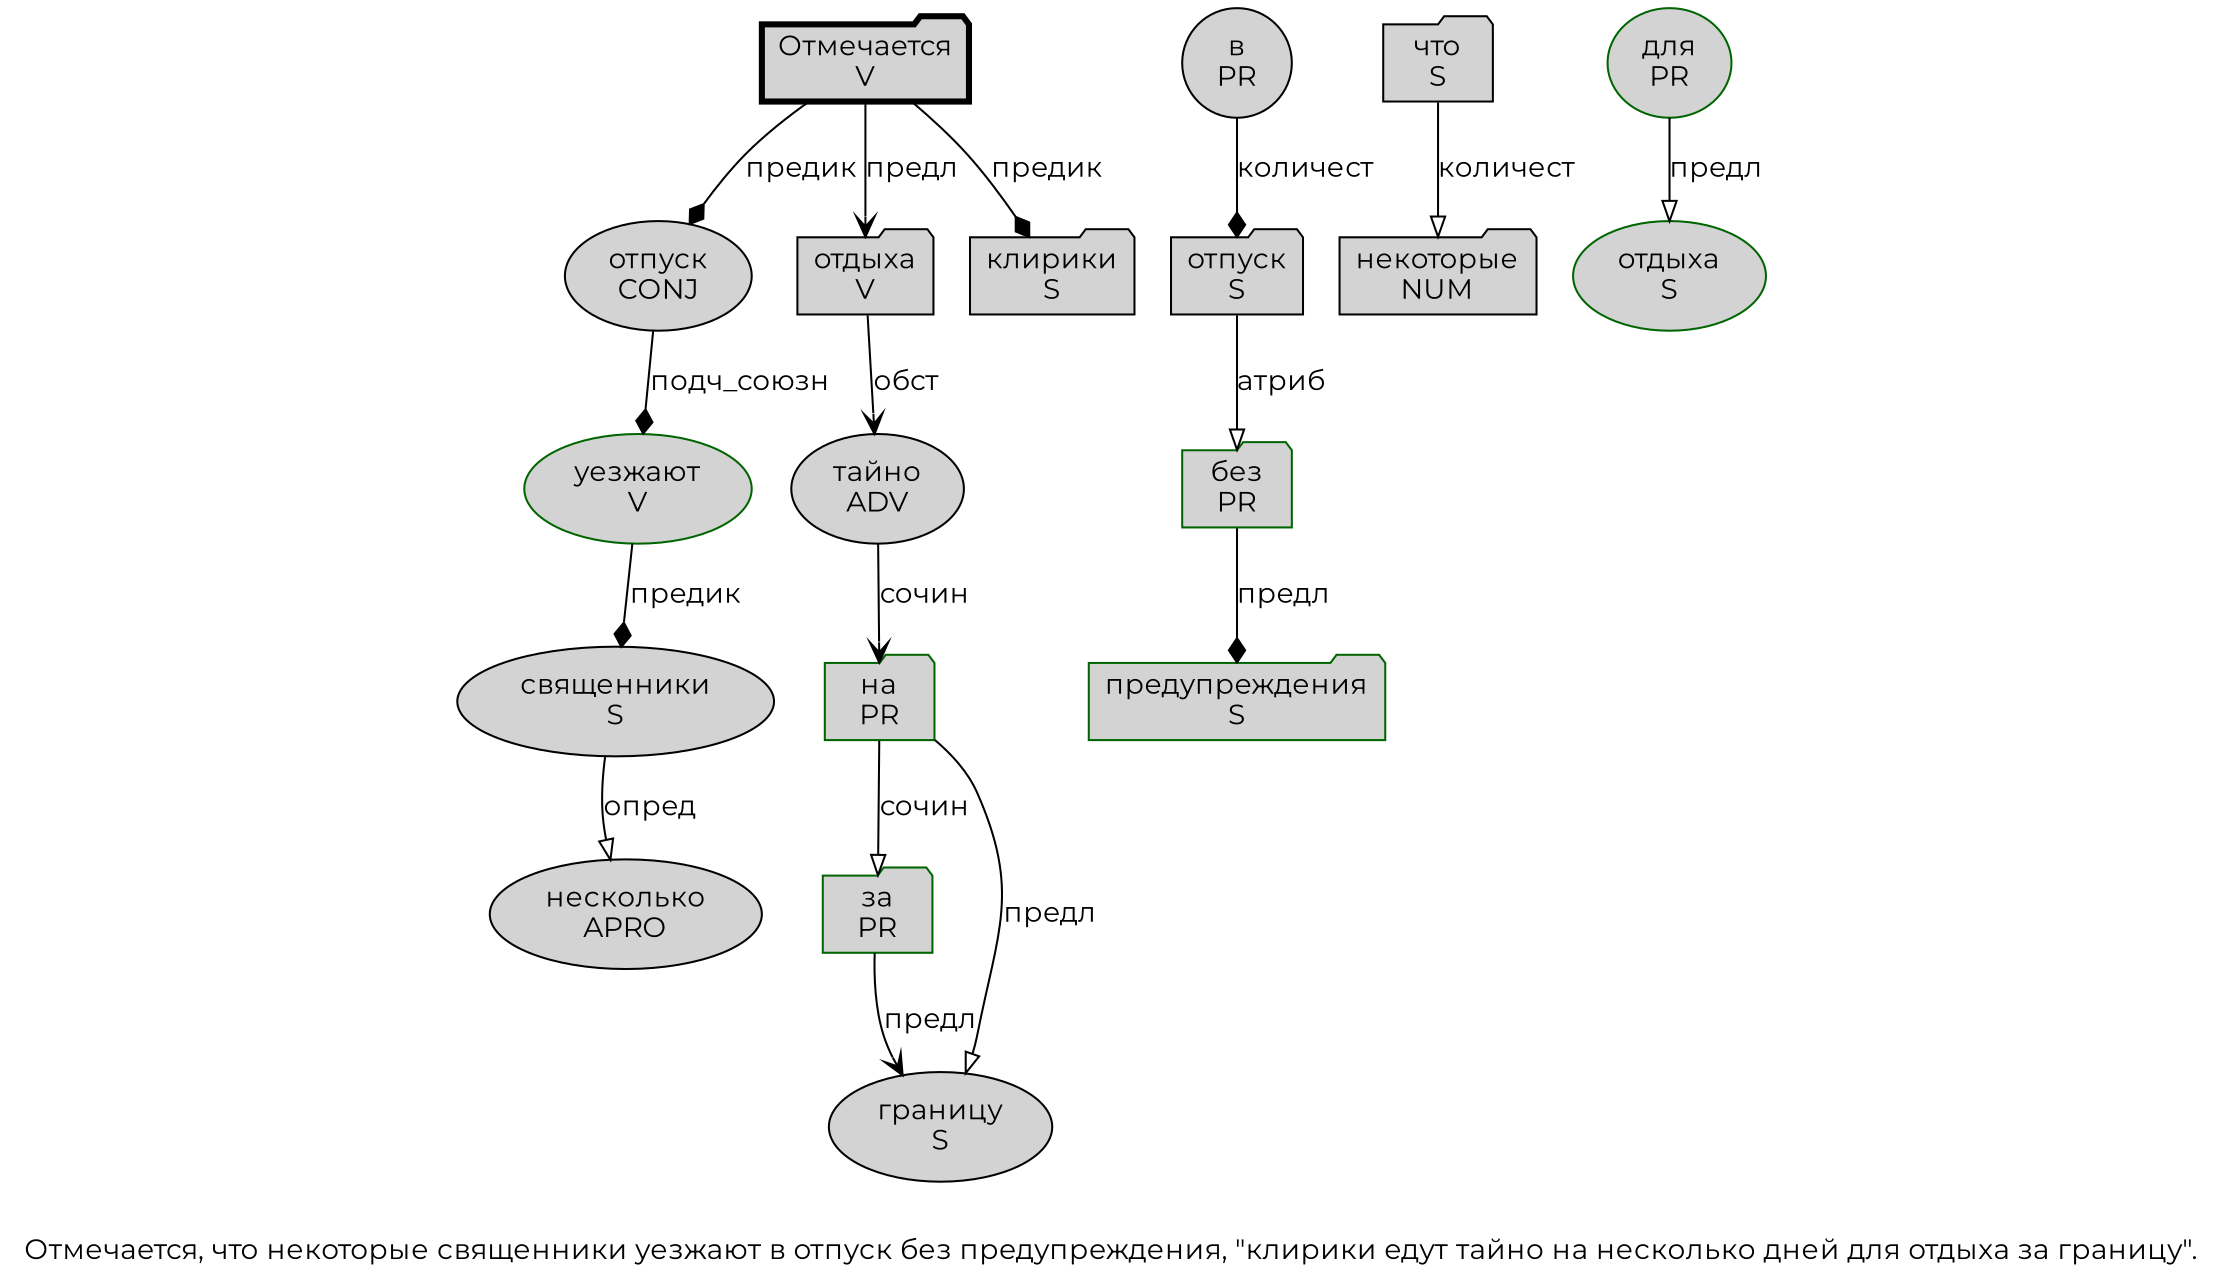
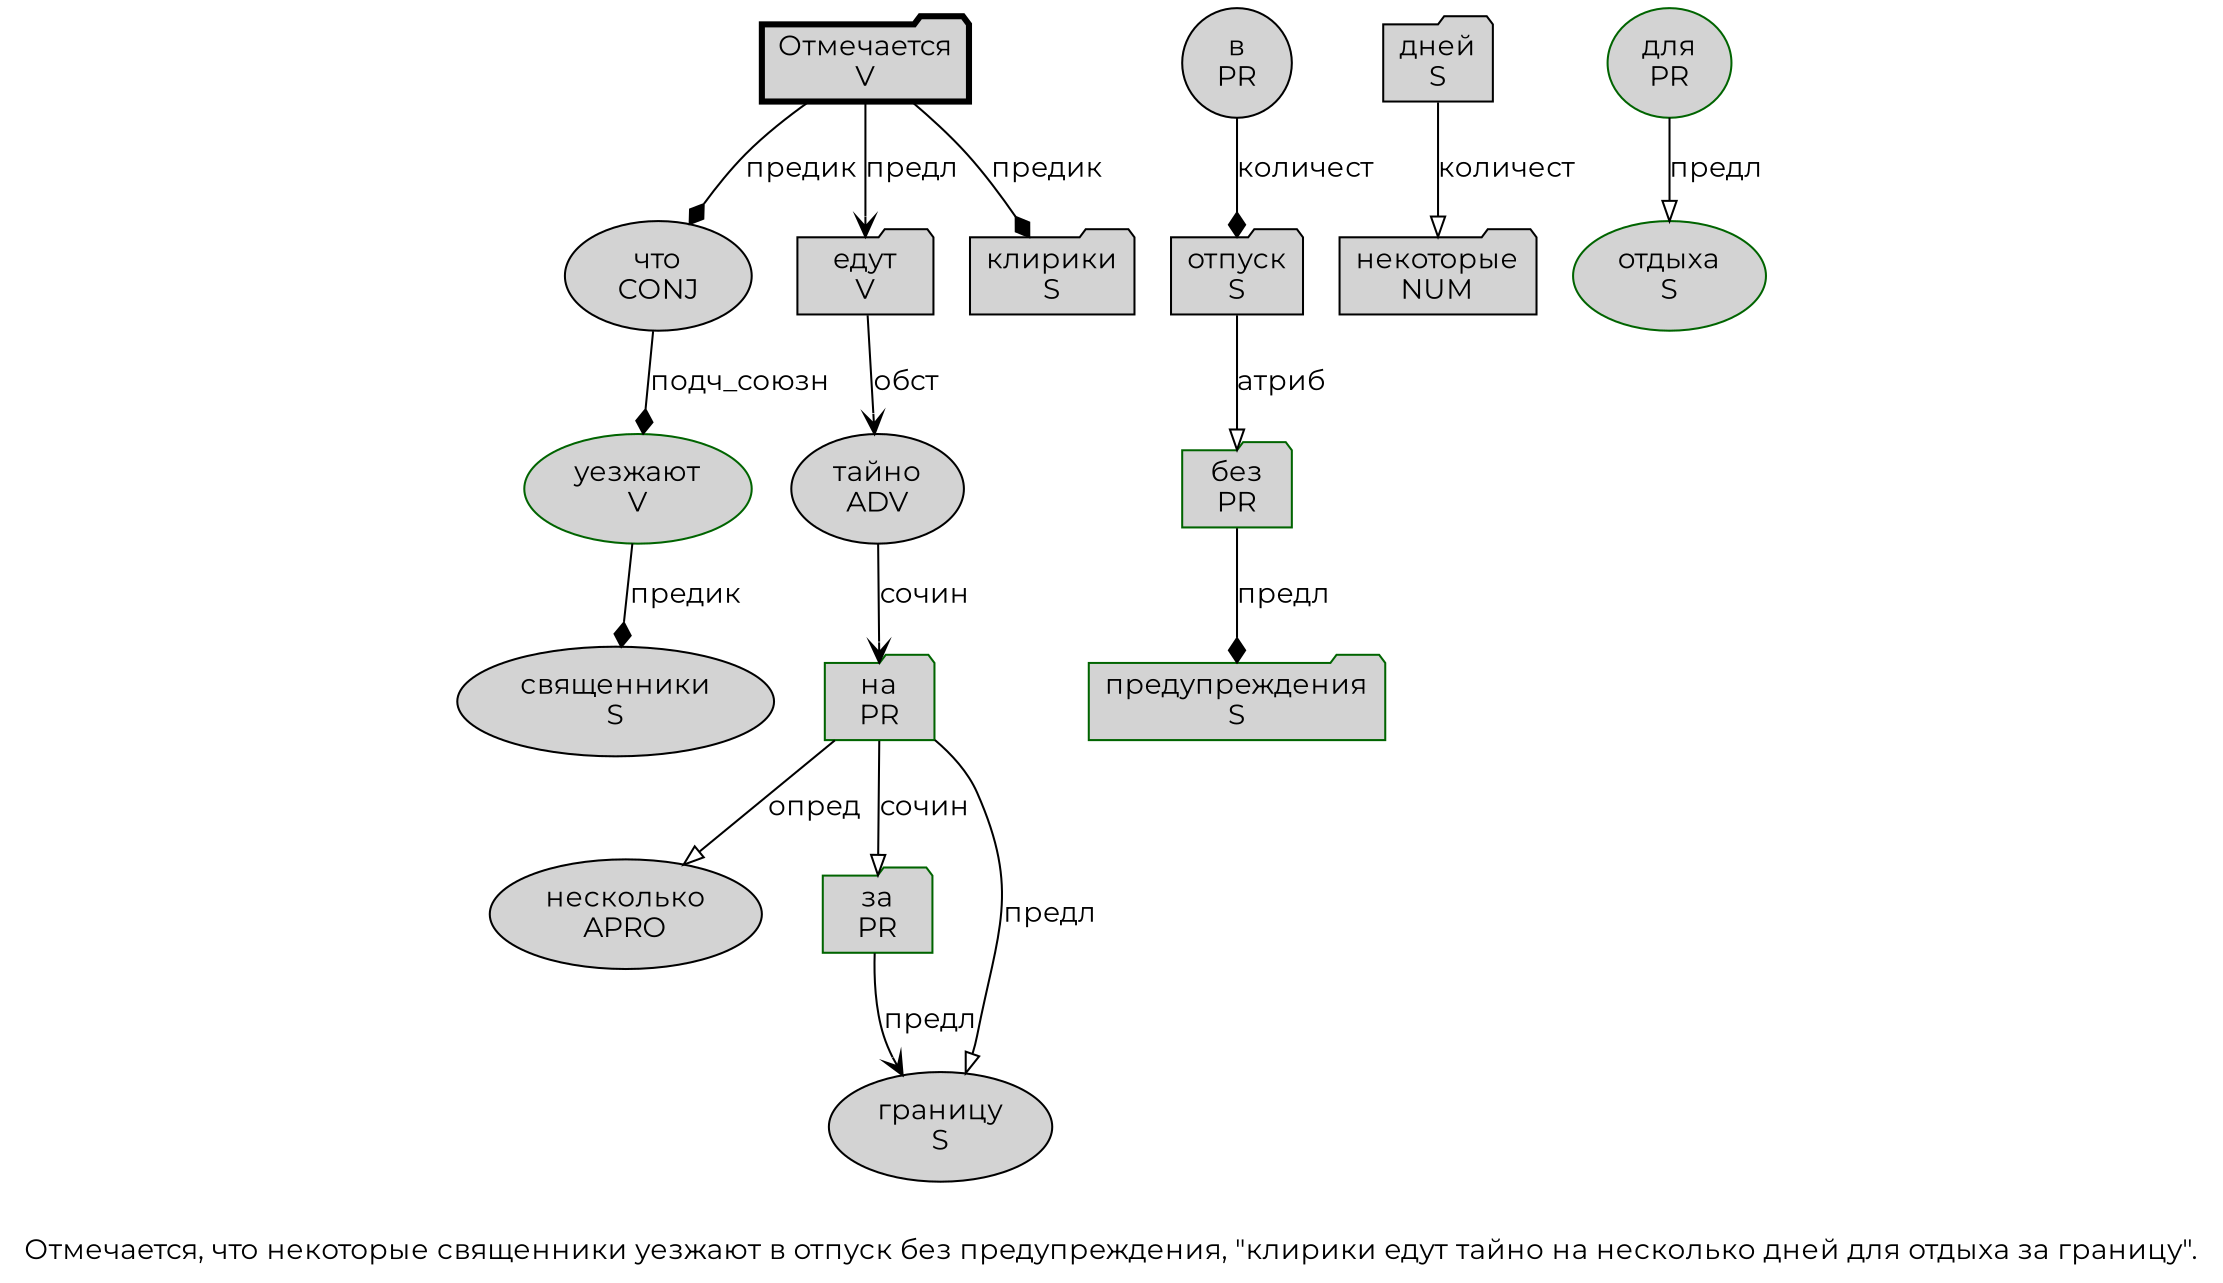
(1438, 63) -> (1438, 63)
(658, 276) -> (658, 276)
(865, 276) -> (865, 276)
(602, 798) -> (767, 796)
